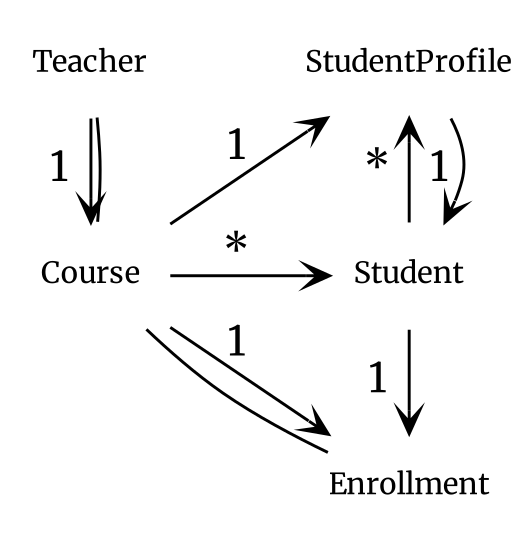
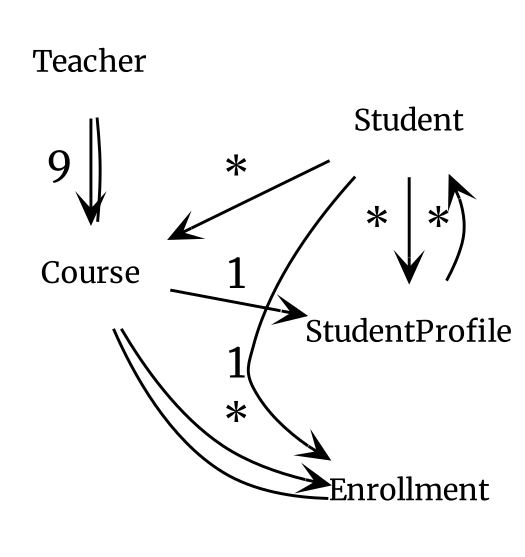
(60, 170) -> (60, 170)
(440, 170) -> (440, 229)
(238, 276) -> (261, 194)
(238, 345) -> (238, 424)
